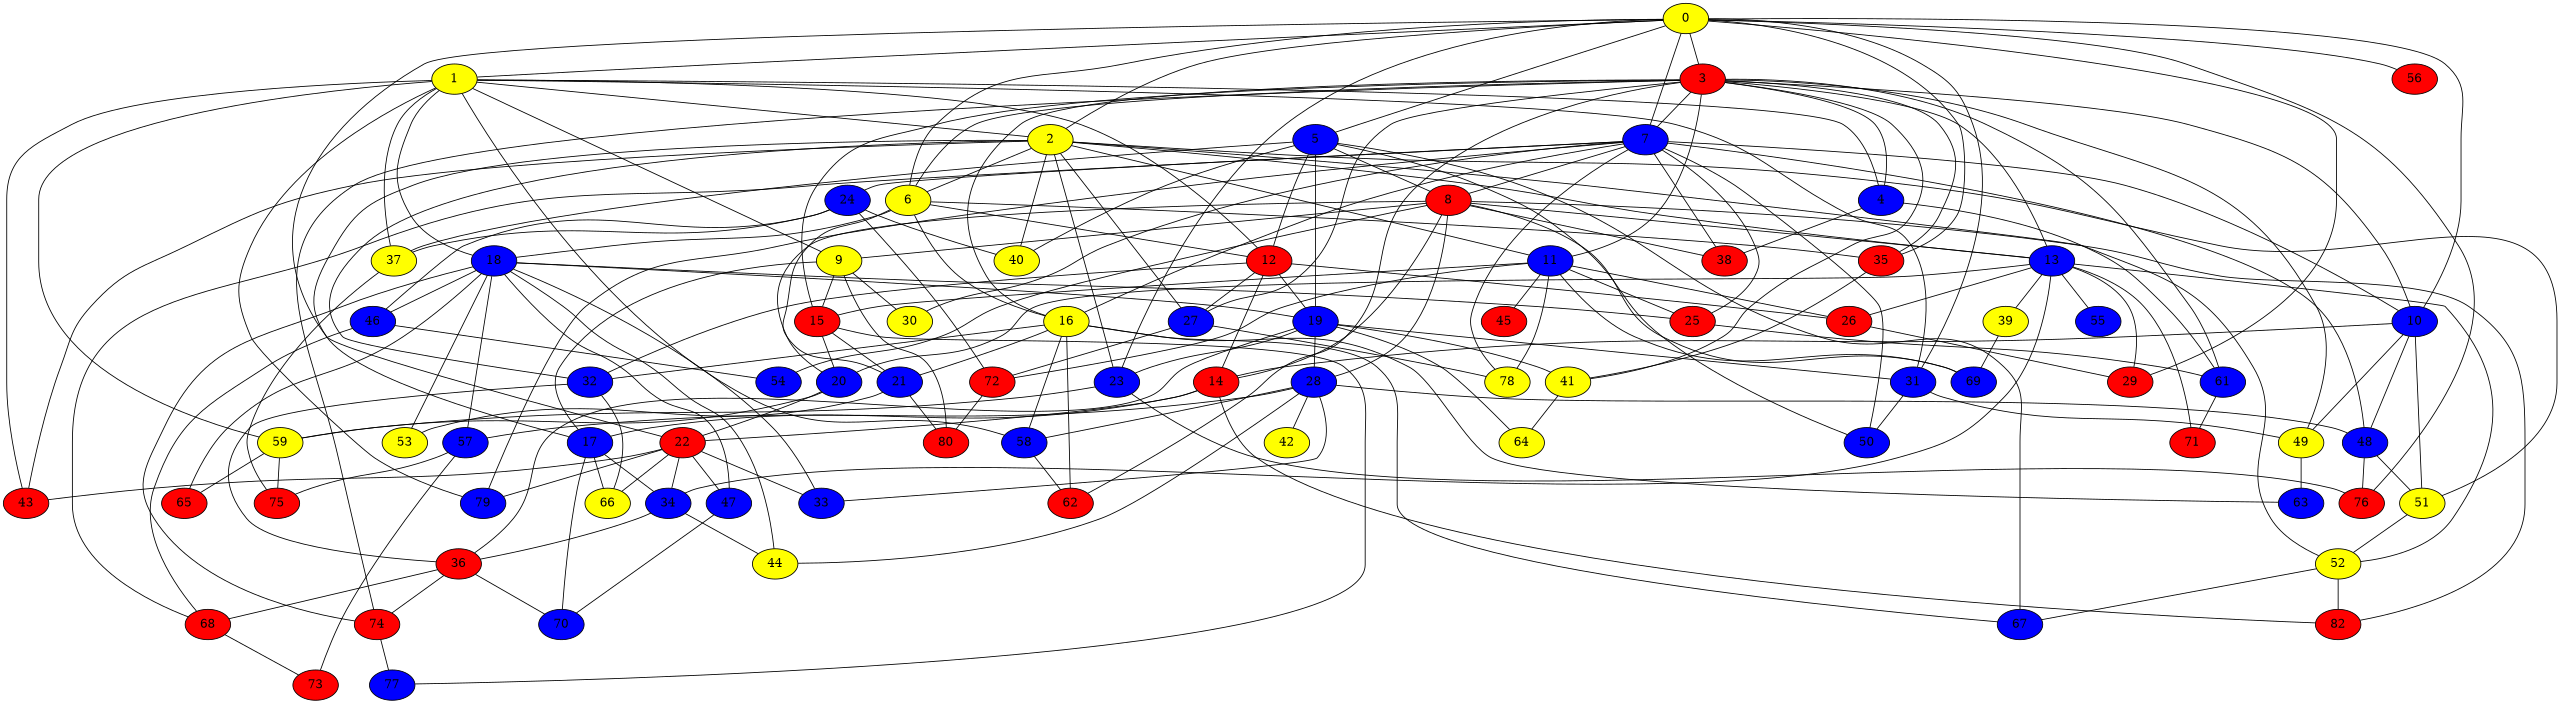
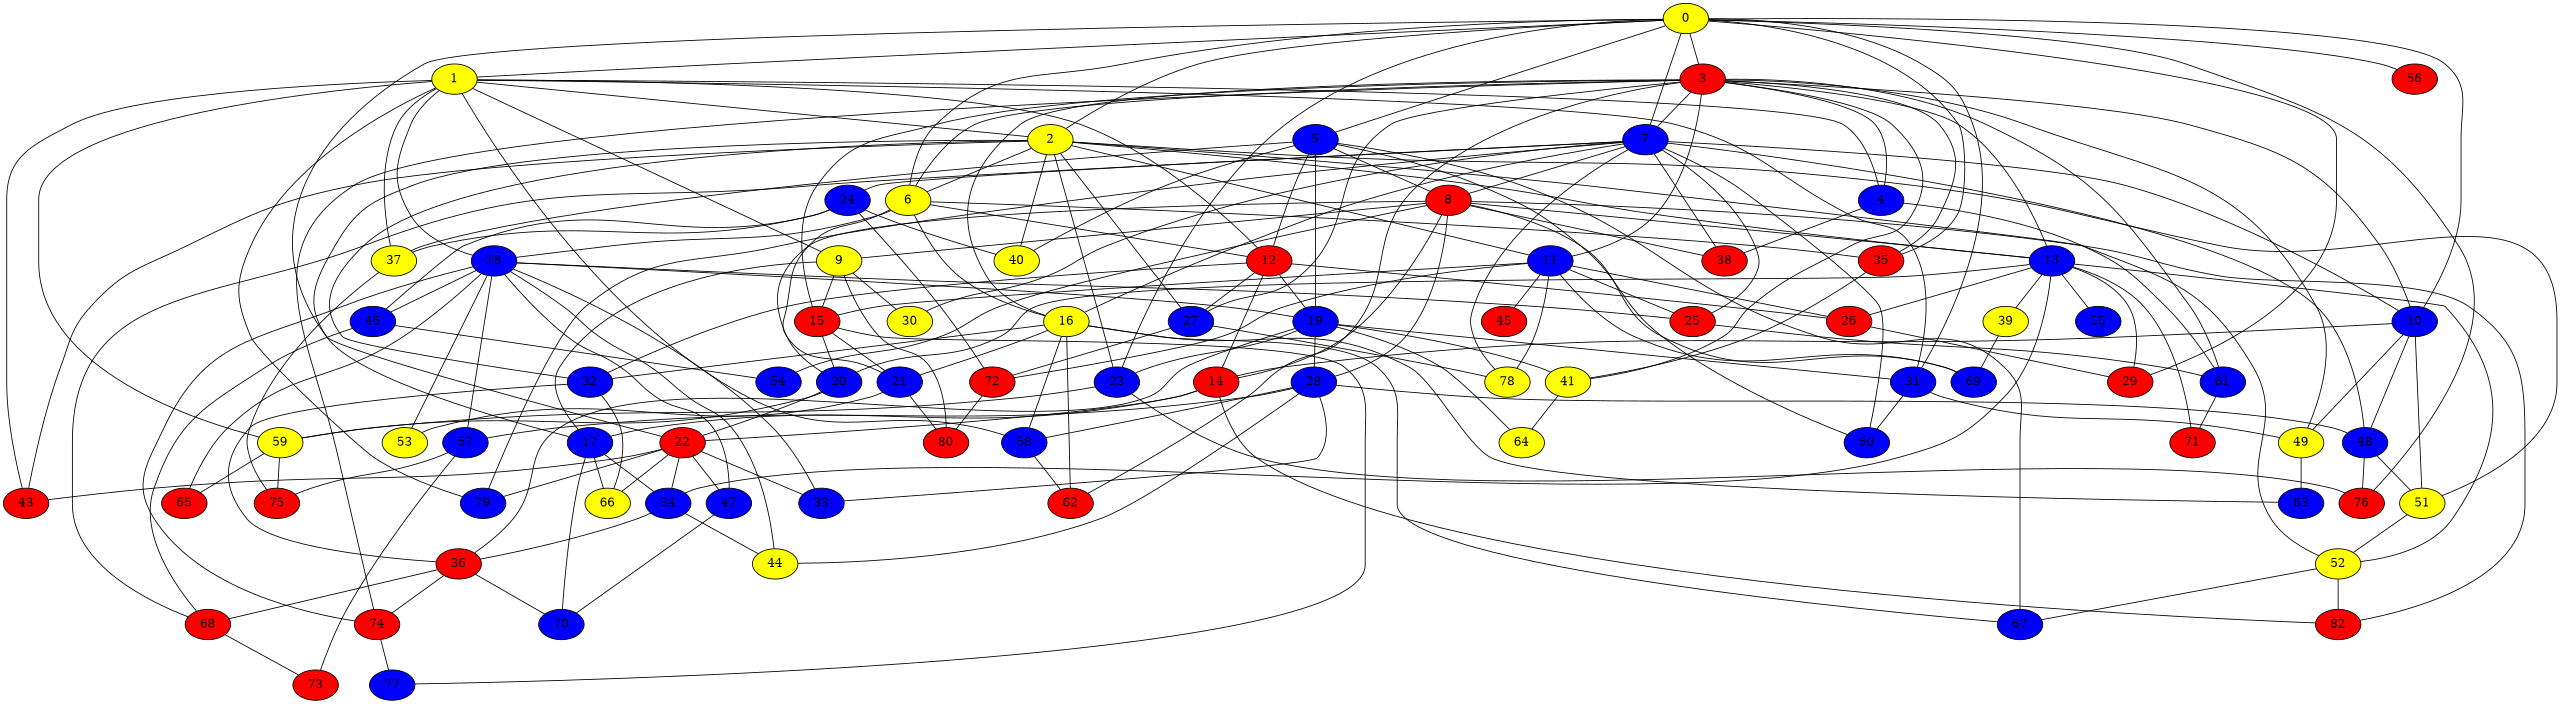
(1287, 443) -> none
